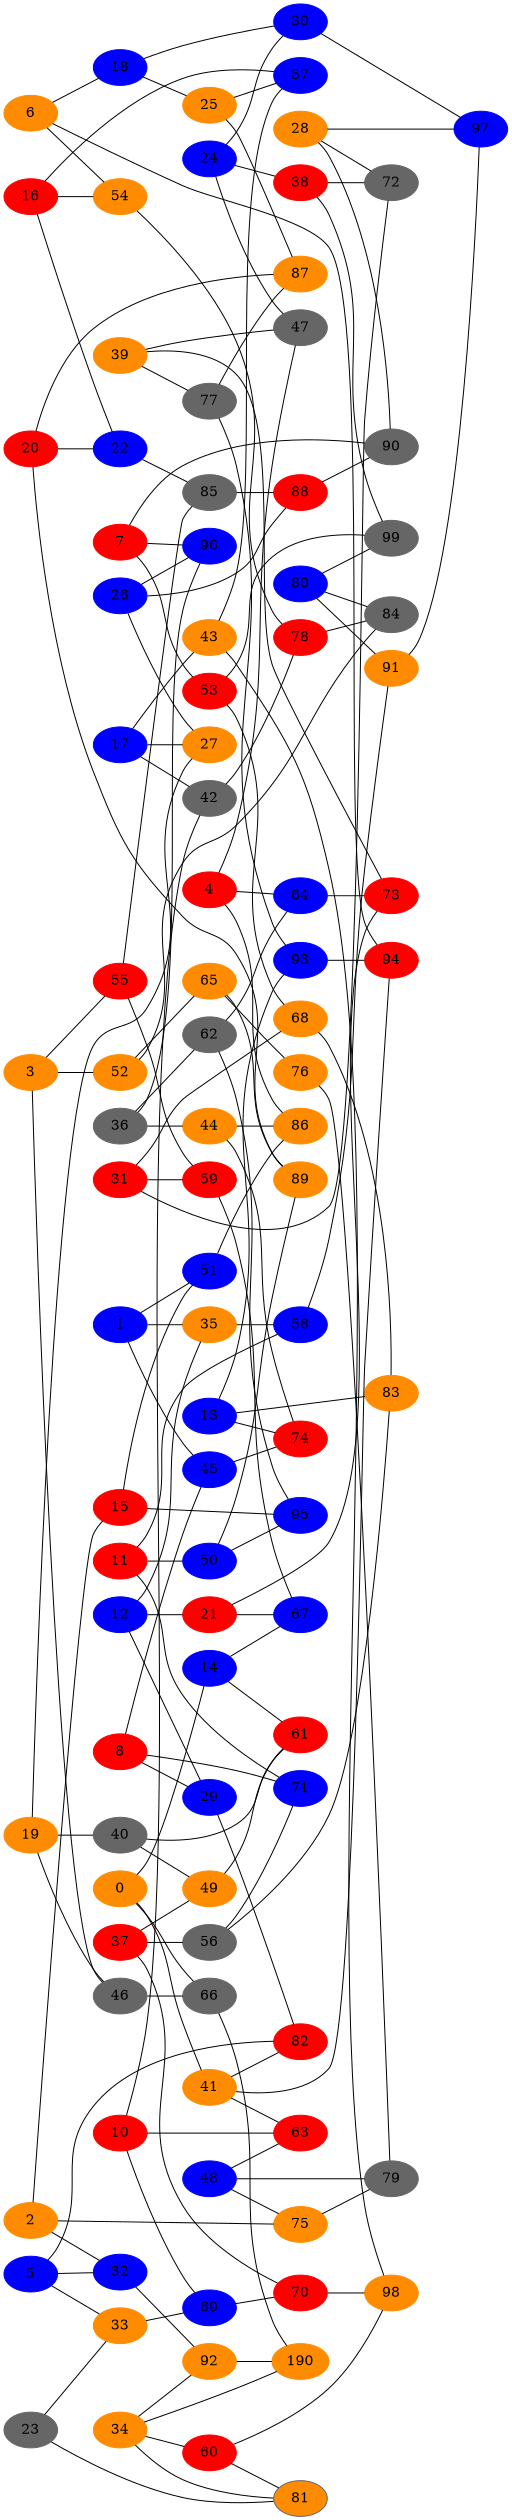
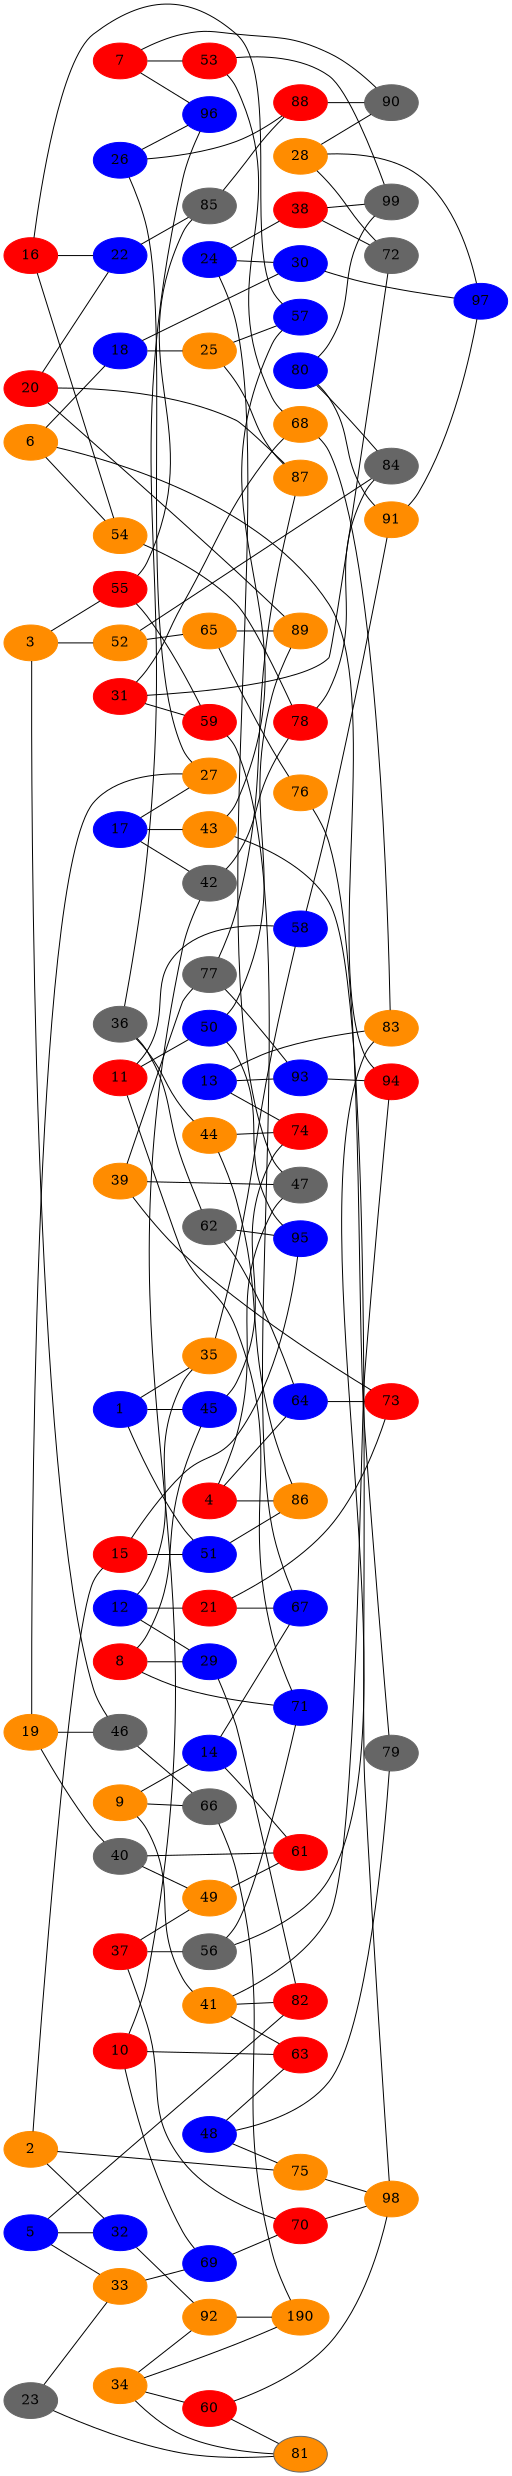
(120, 1889) -> (120, 1803)
(346, 2202) -> (346, 2186)
